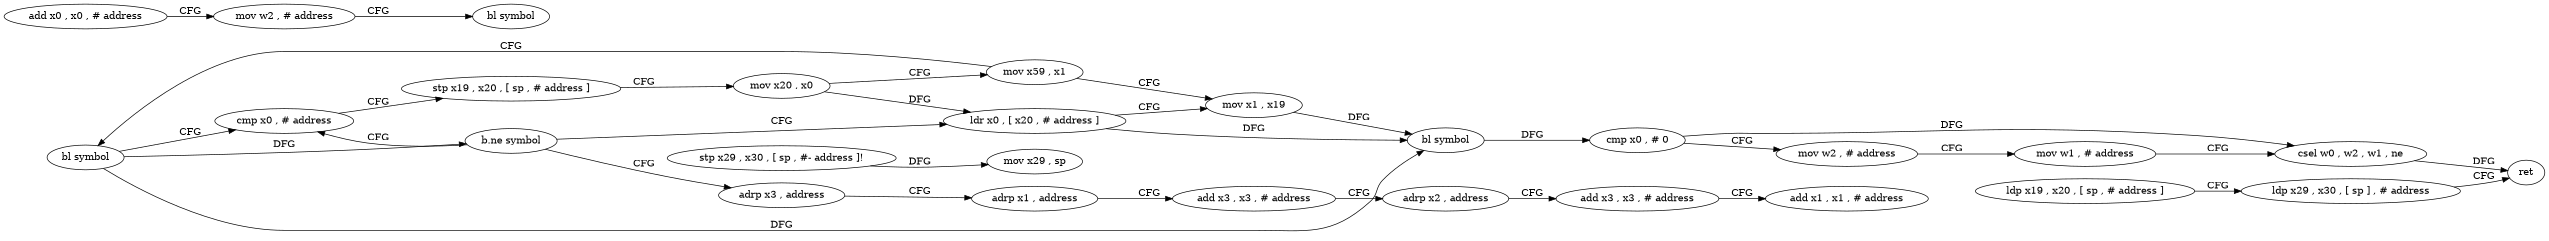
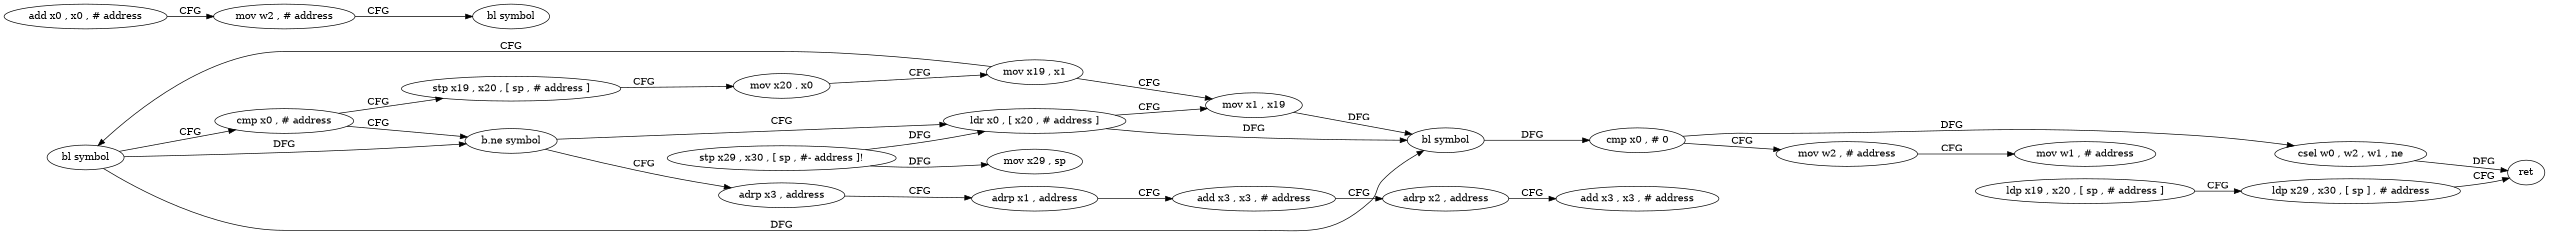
(1035, 72) -> (1035, 72)
(894, 101) -> (922, 142)
(381, 144) -> (404, 131)
(2212, 154) -> none
(1847, 199) -> none
